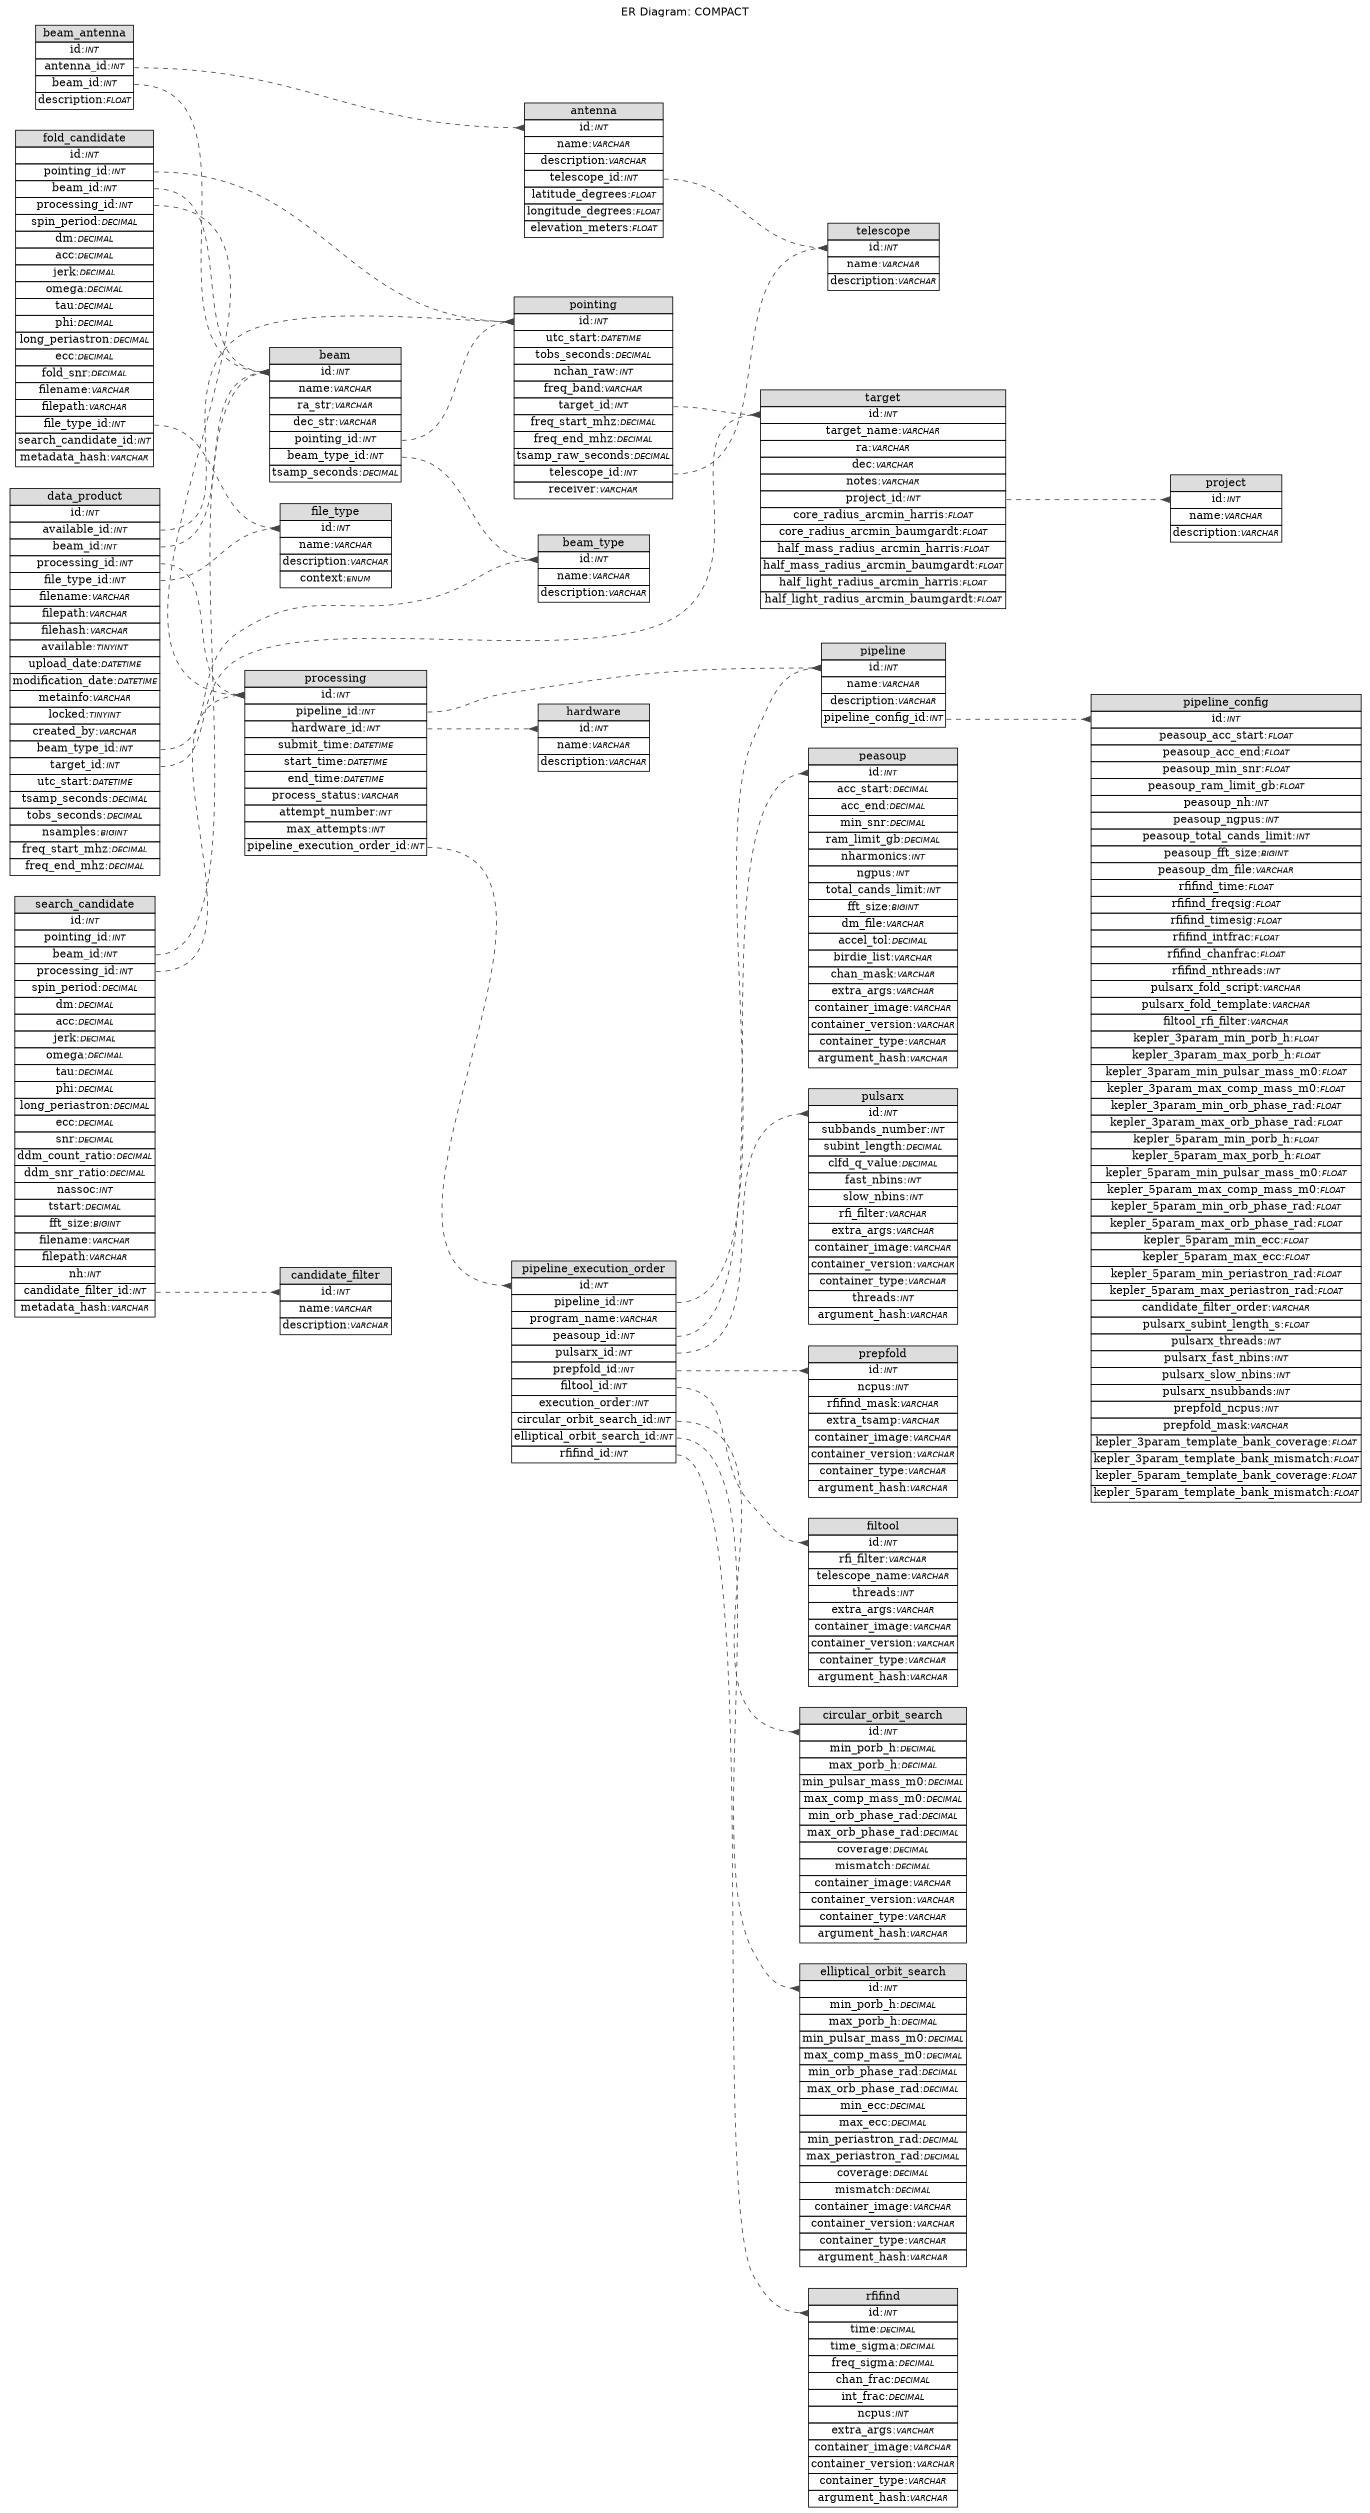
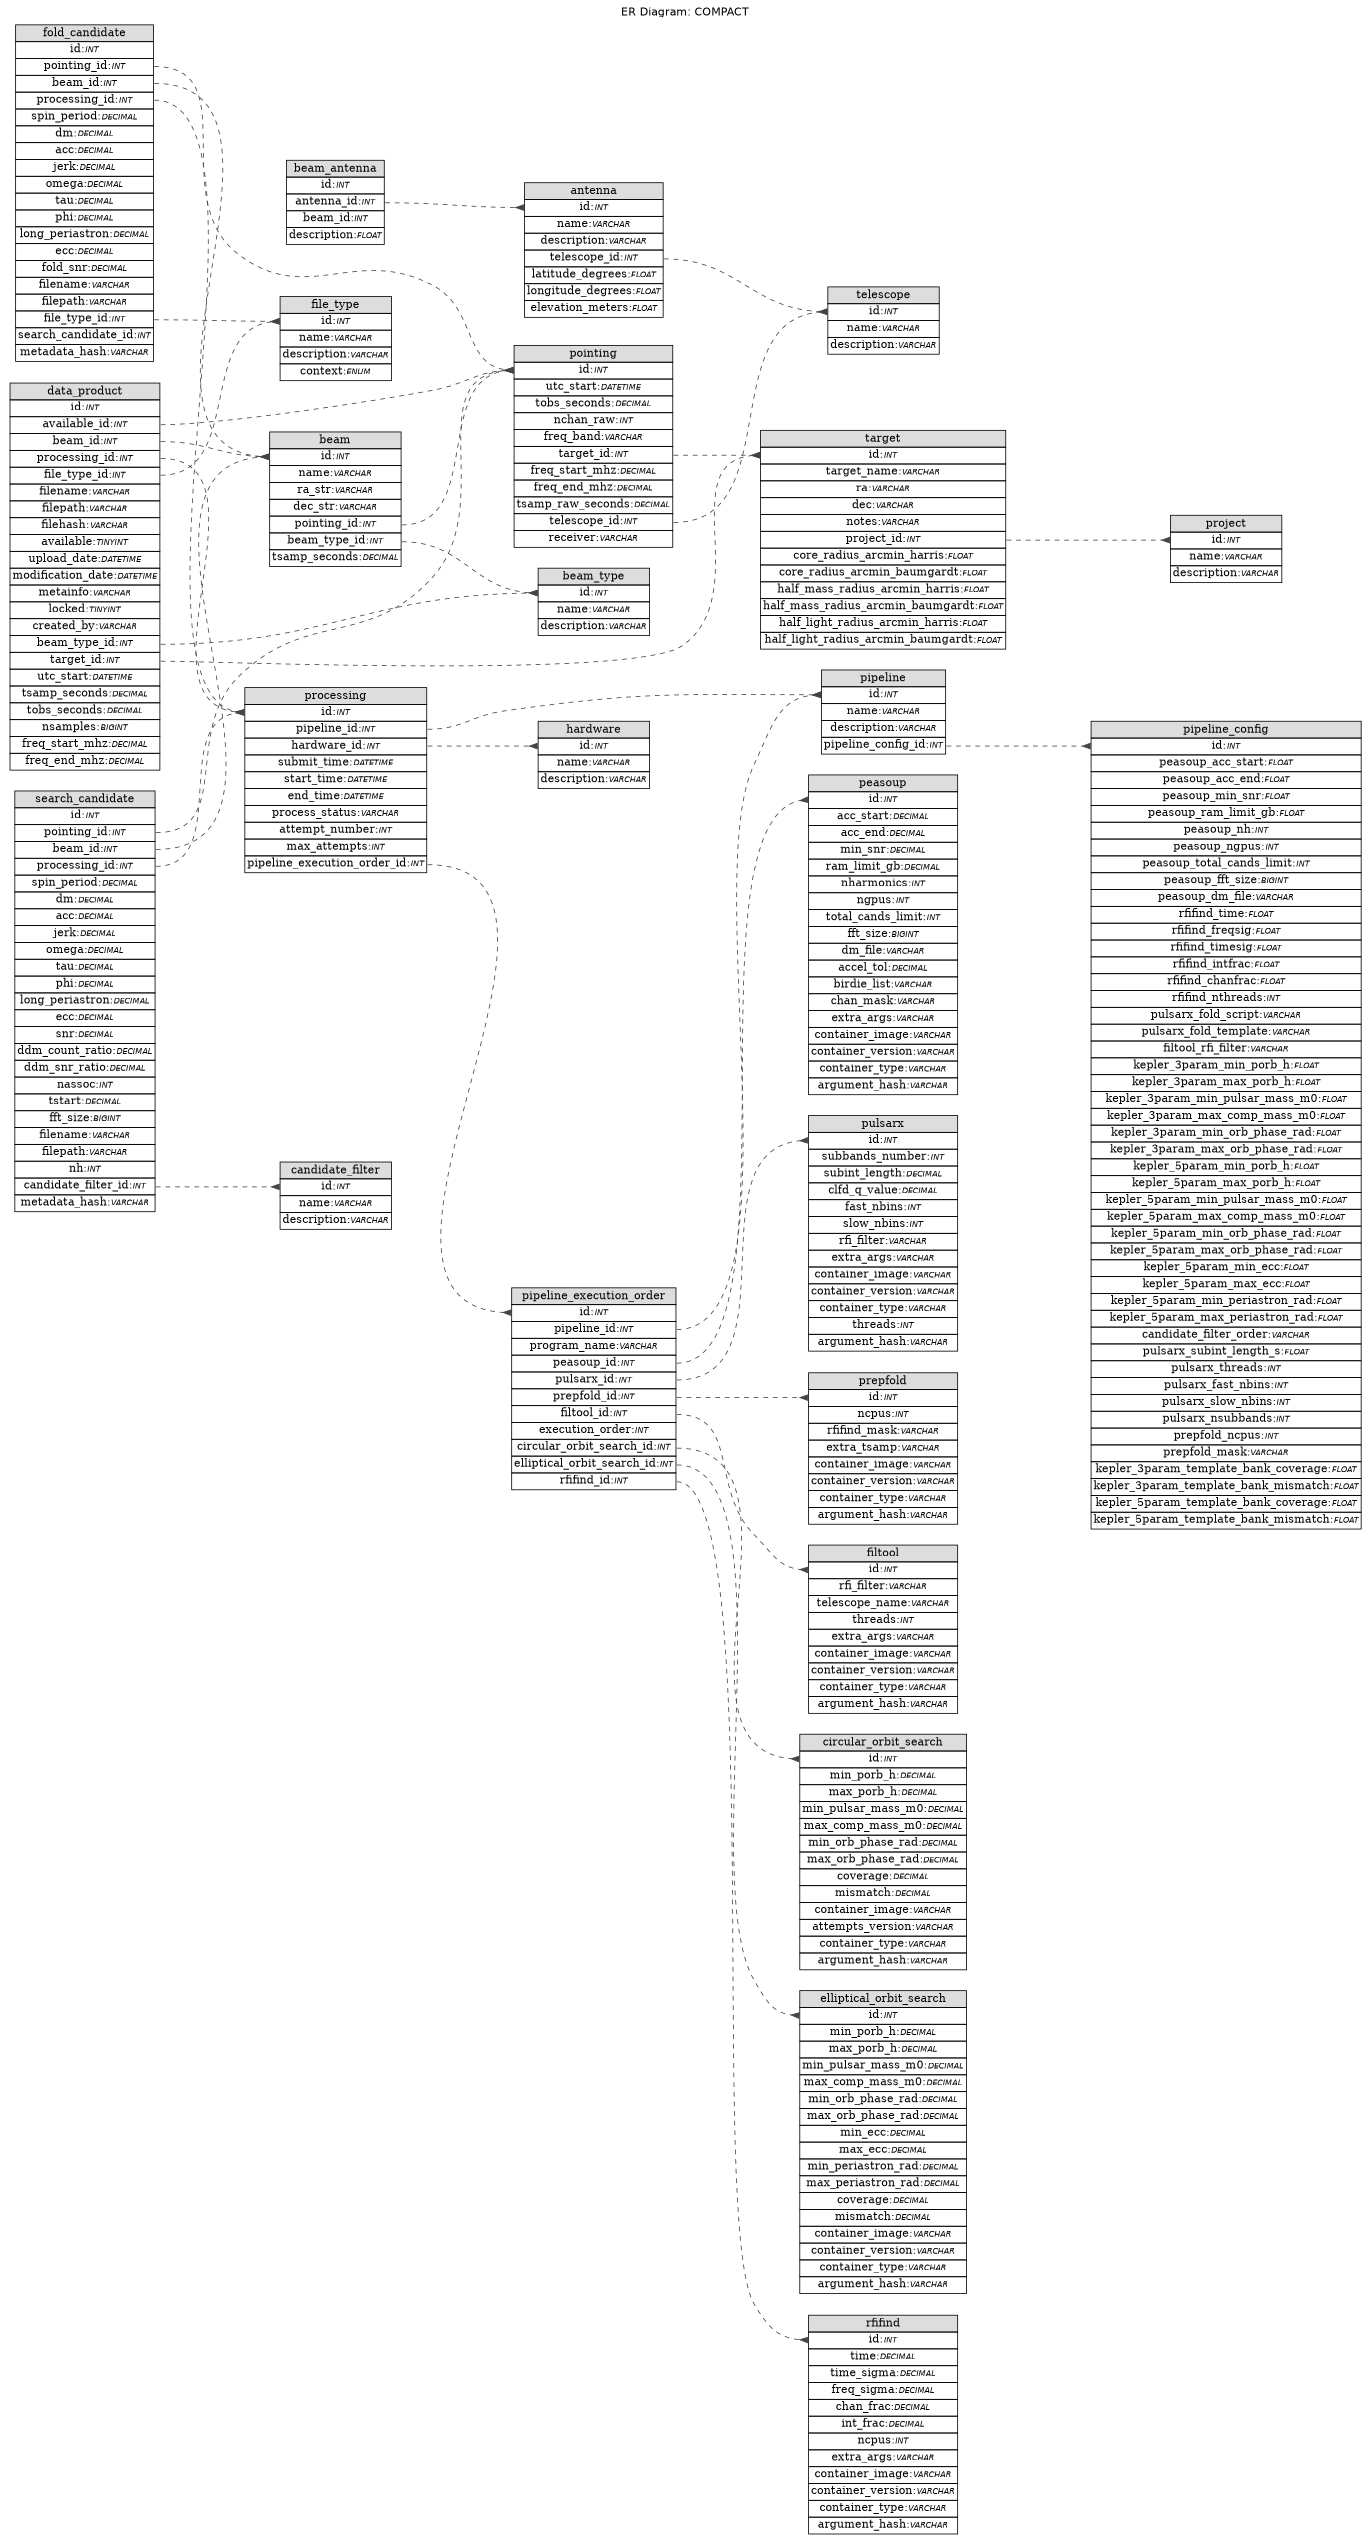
(202, 207) -> none
none -> (358, 623)
(864, 1900) -> (864, 1927)
